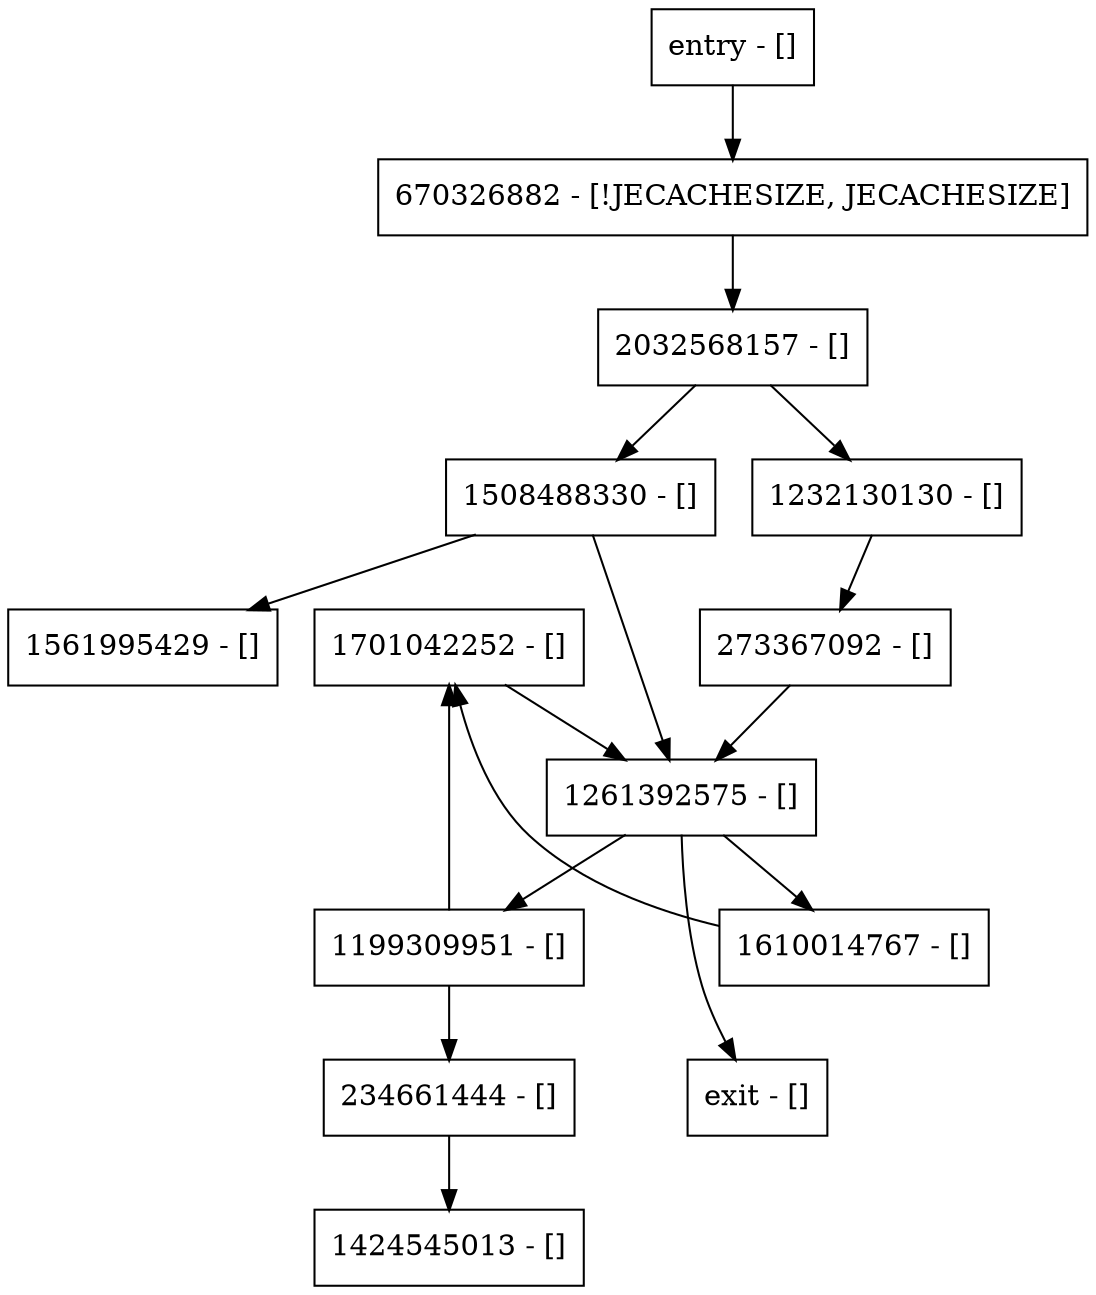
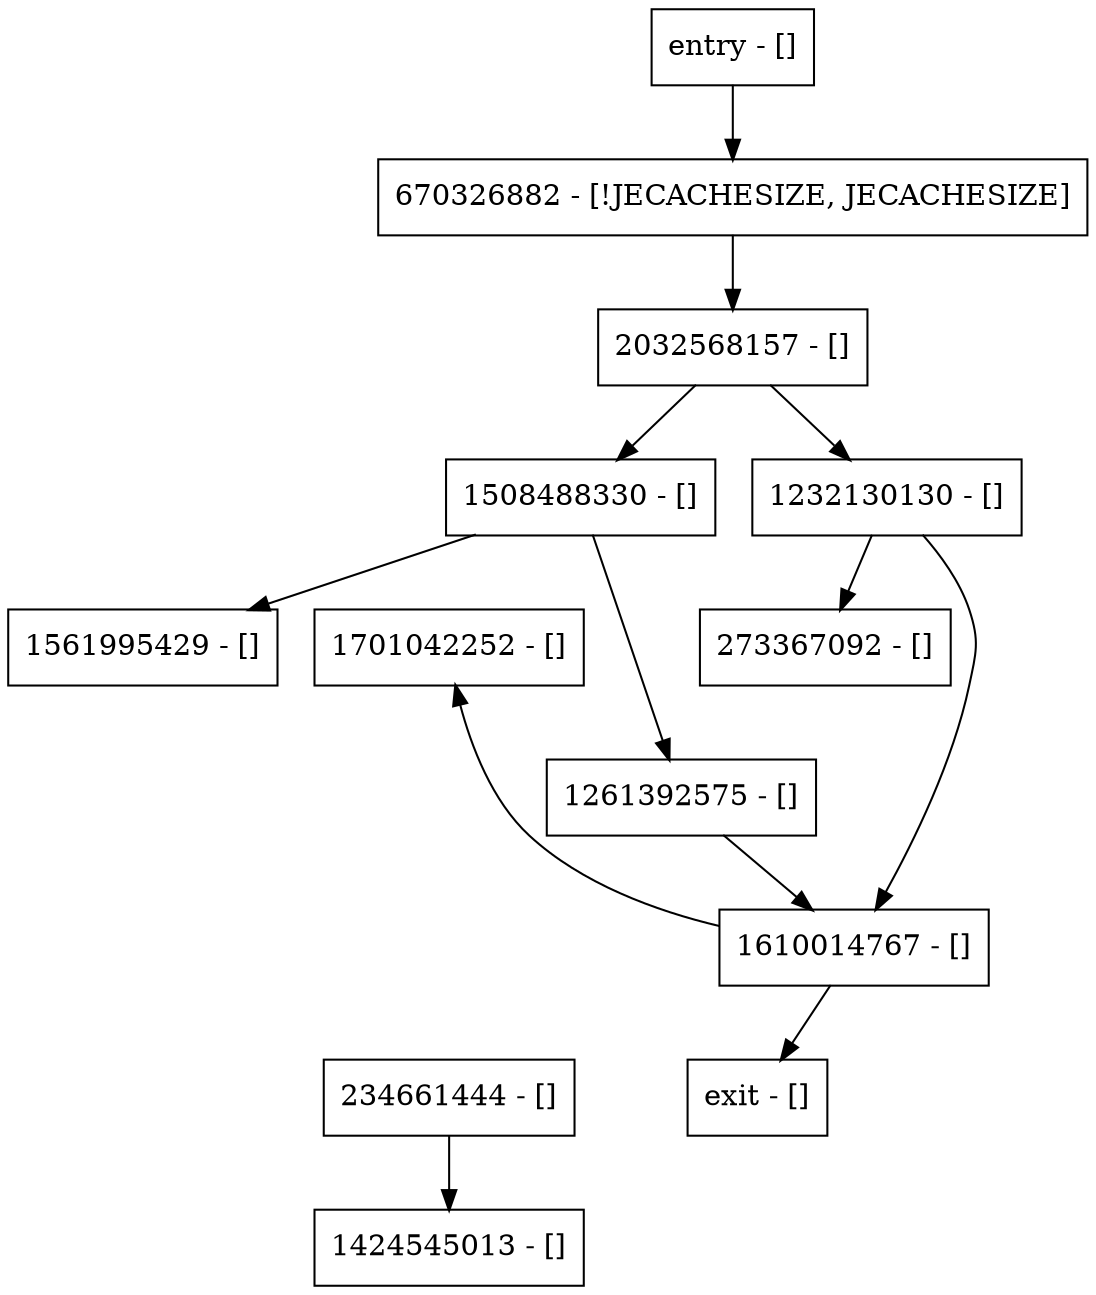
none -> (962, 713)
(760, 715) -> none
(556, 717) -> none
(692, 941) -> (812, 1014)
(449, 948) -> none
